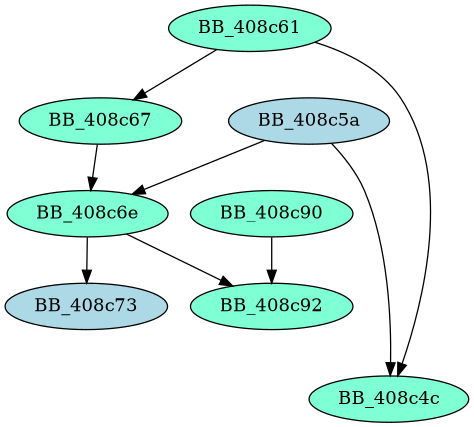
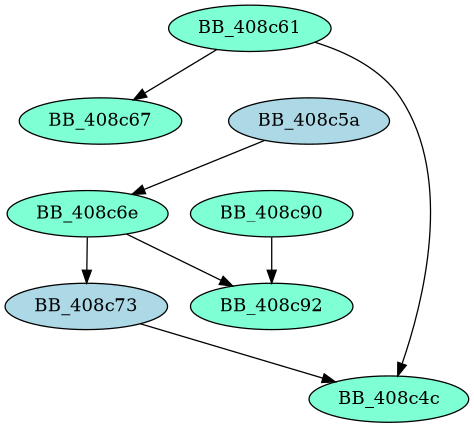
(95, 161) -> none
(381, 247) -> (232, 351)
